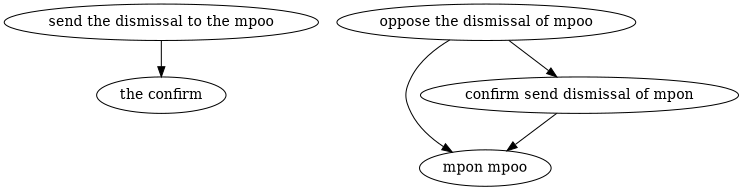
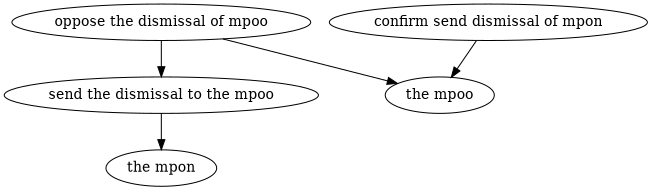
(529, 56) -> (161, 54)
(161, 95) -> (161, 168)
(485, 168) -> (440, 95)
